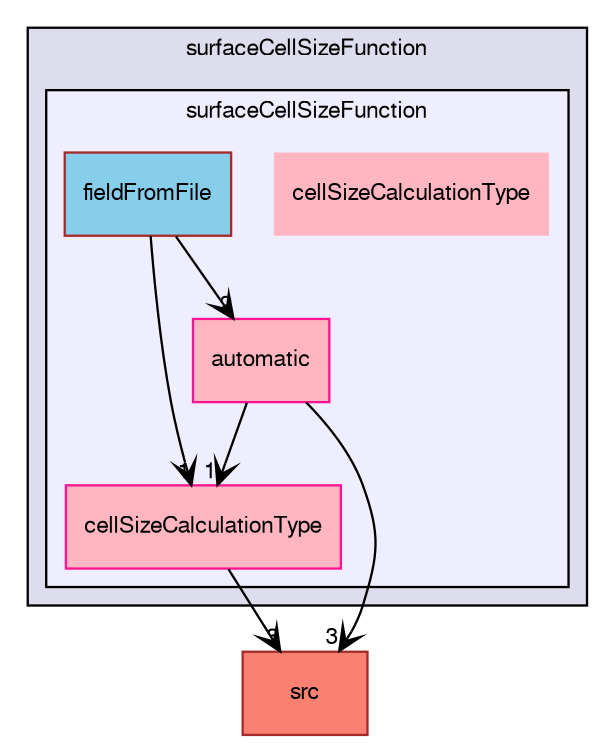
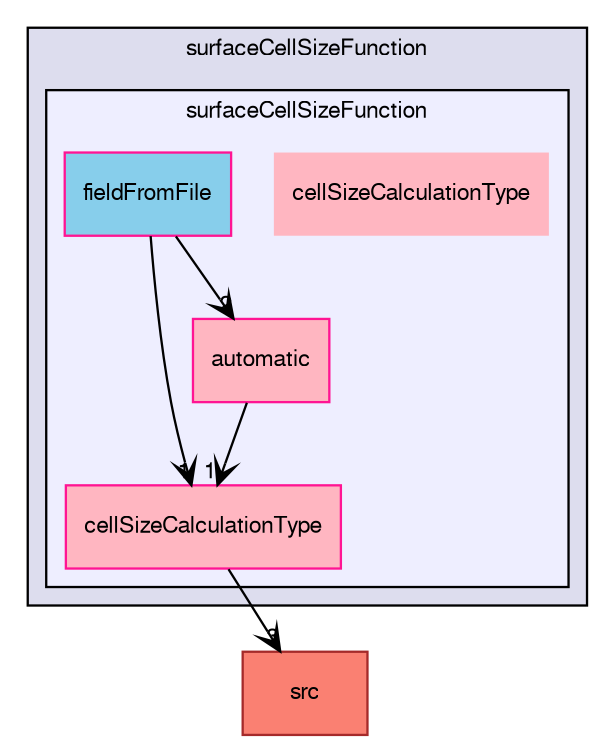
(148, 194) -> (148, 194)
(370, 509) -> none
